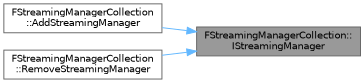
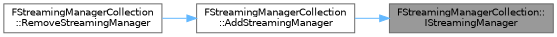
(174, 54) -> (174, 18)
